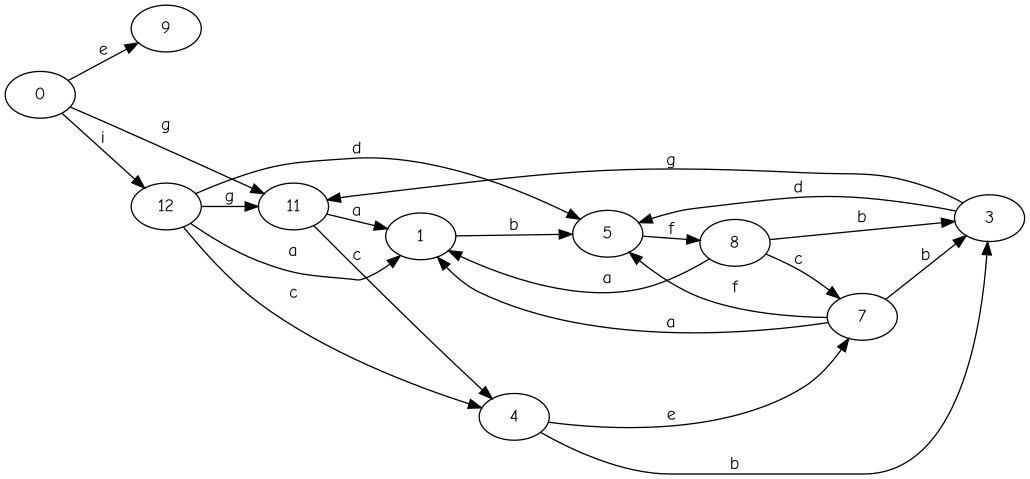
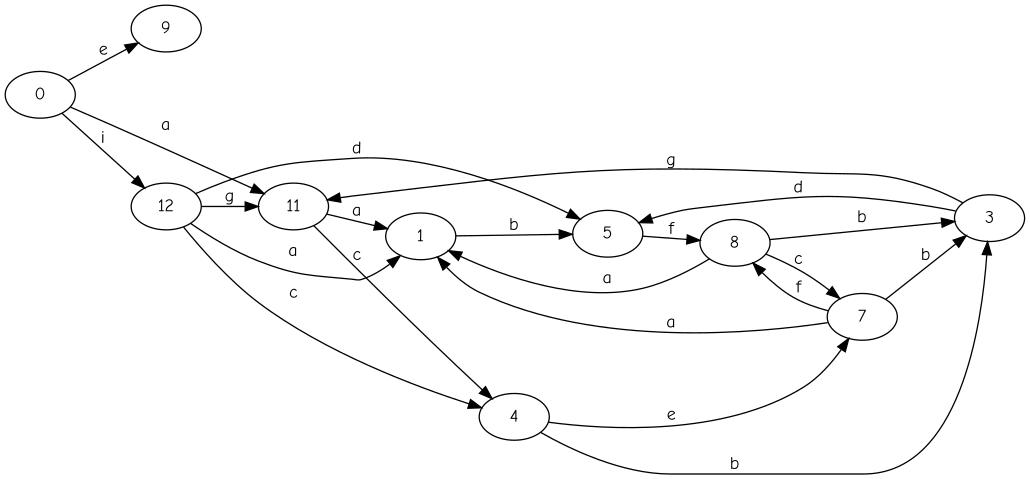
(166, 125) -> (166, 125)
(728, 306) -> (792, 297)
